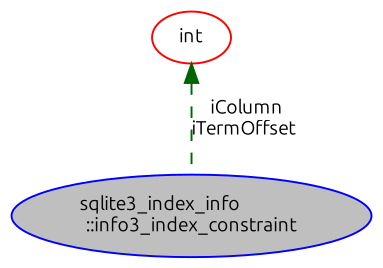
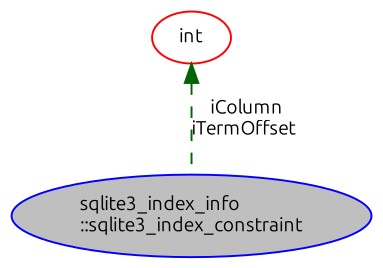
(192, 216) -> (192, 216)
